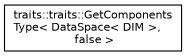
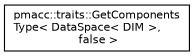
(93, 28) -> (97, 28)
